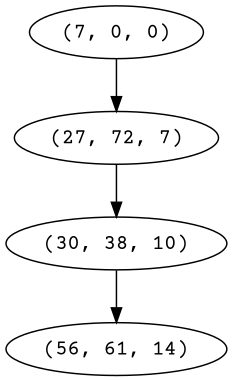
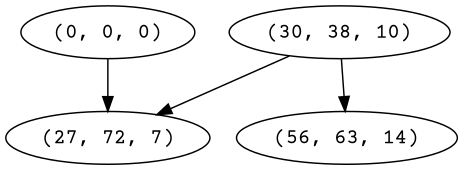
(116, 32) -> (108, 32)
(116, 183) -> (230, 82)
(116, 349) -> (347, 138)
